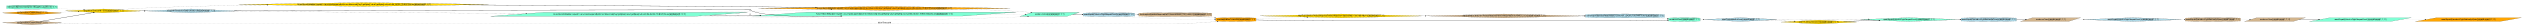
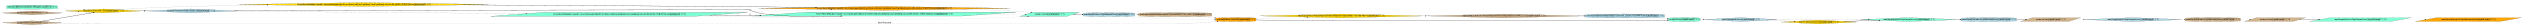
(32, 13) -> (32, 13)
